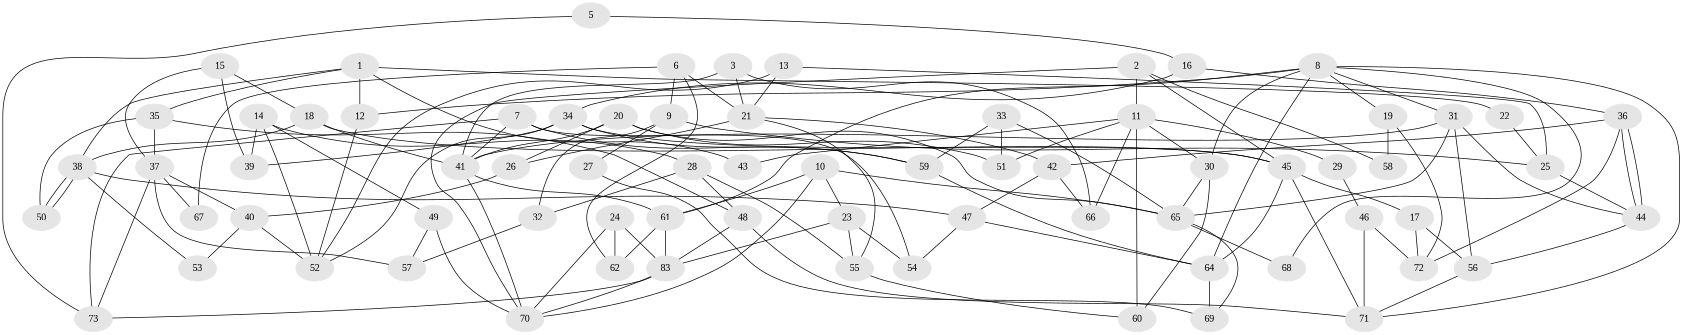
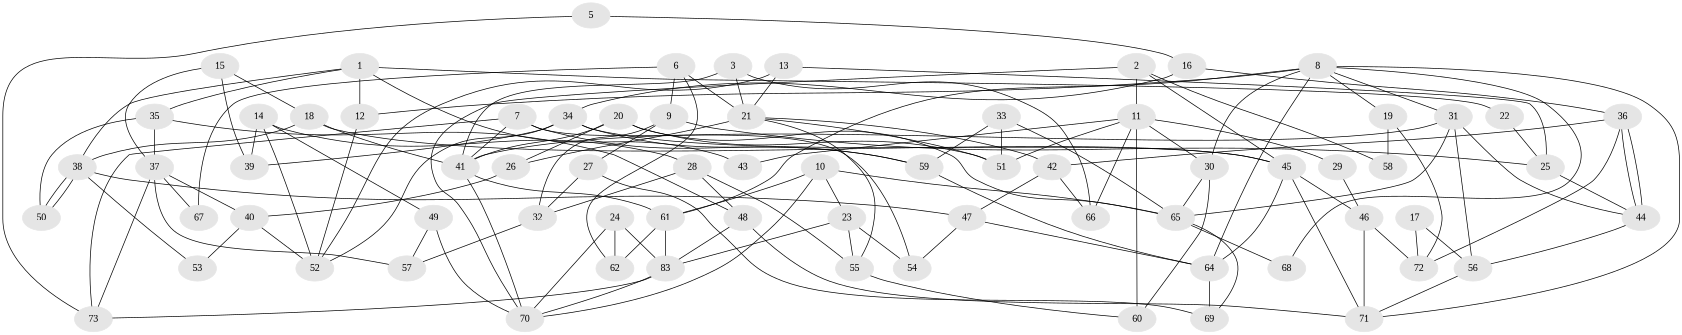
none -> (832, 127)
none -> (567, 188)
(1343, 190) -> (1326, 193)
